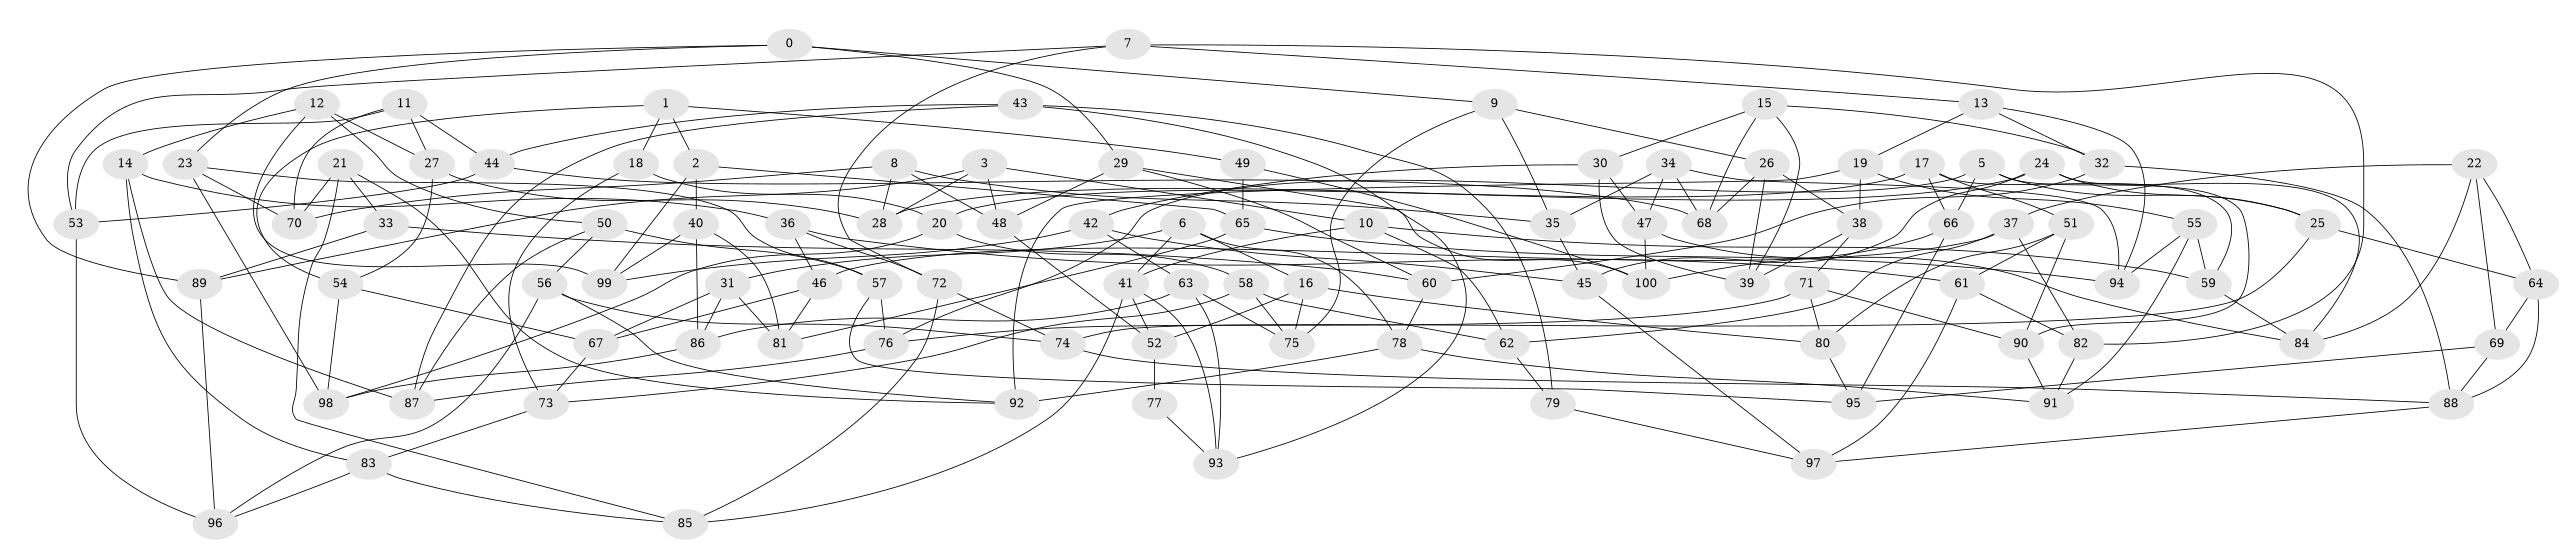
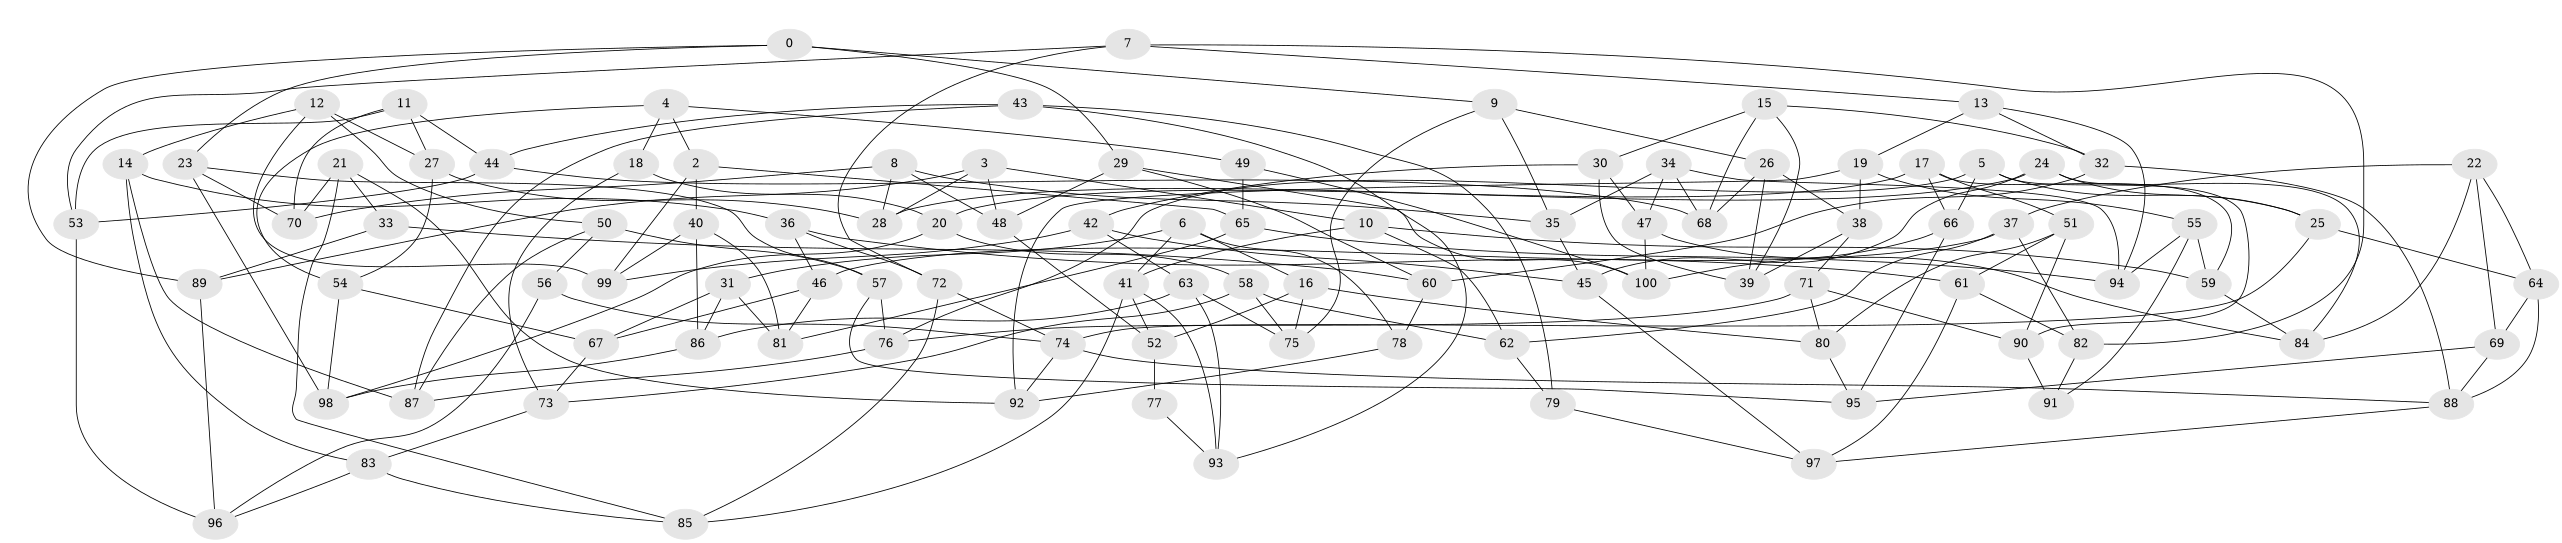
(666, 104) -> (666, 104)
(746, 377) -> (1041, 373)
(1679, 377) -> none
